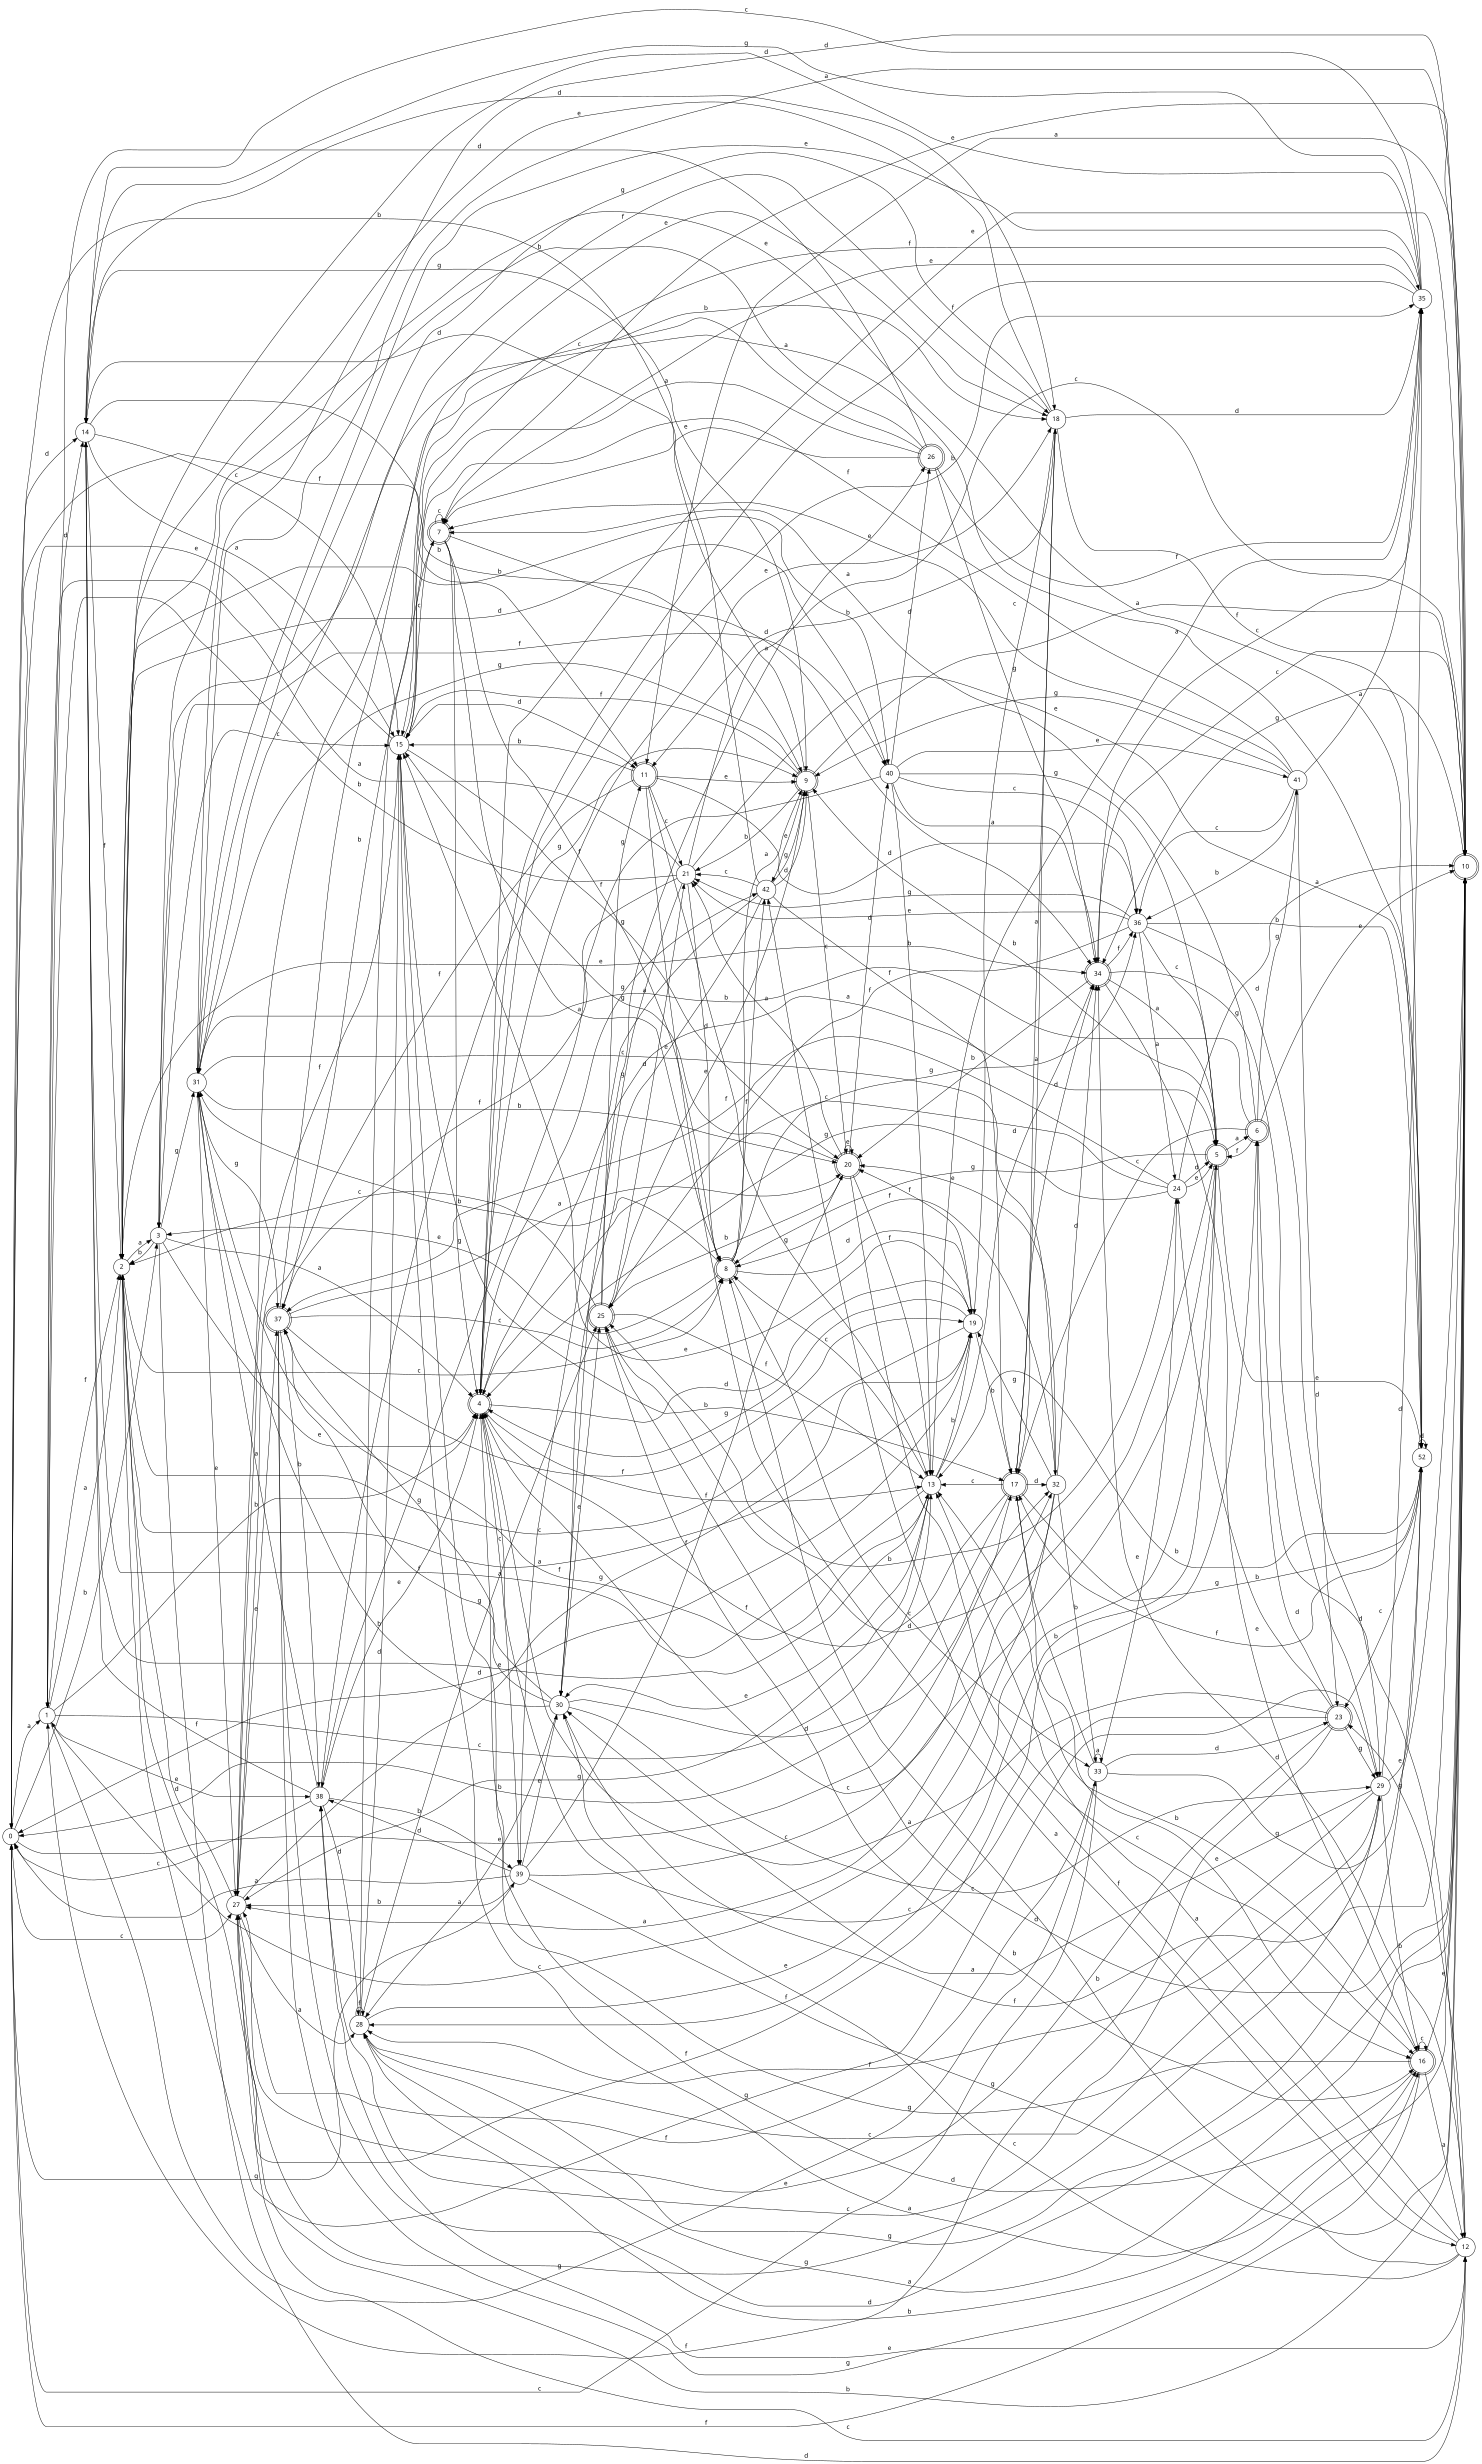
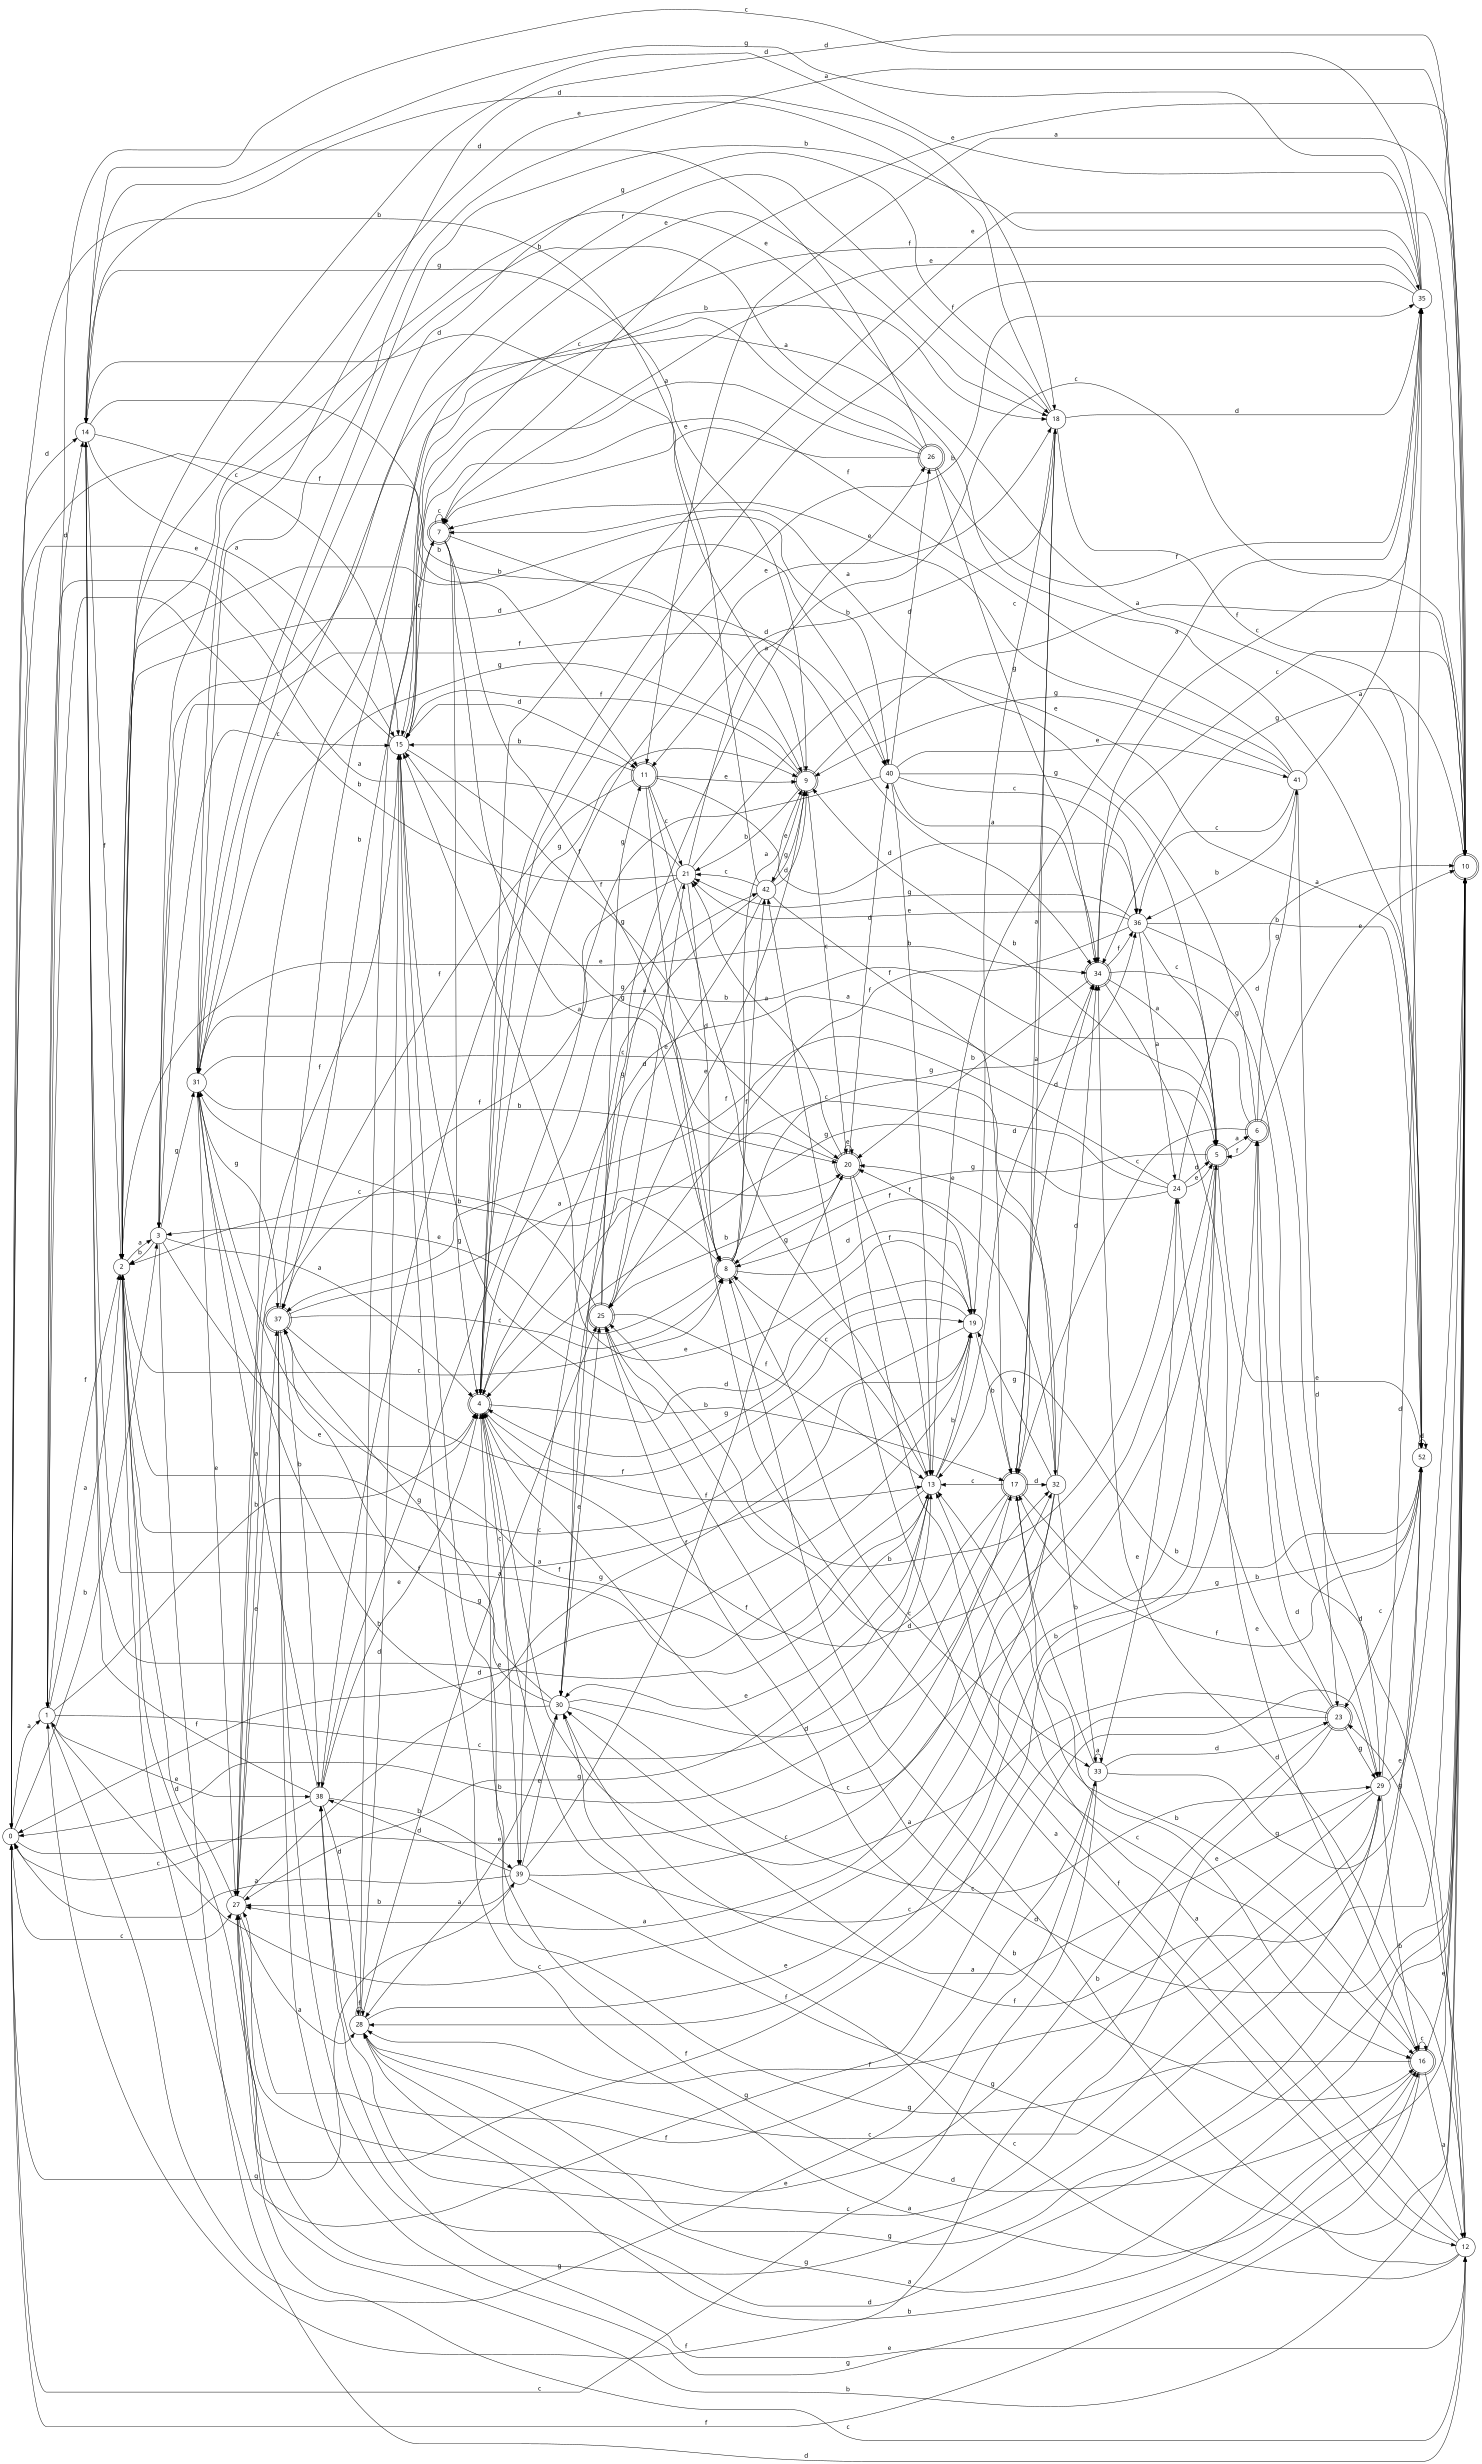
(806, 144) -> (806, 144)
